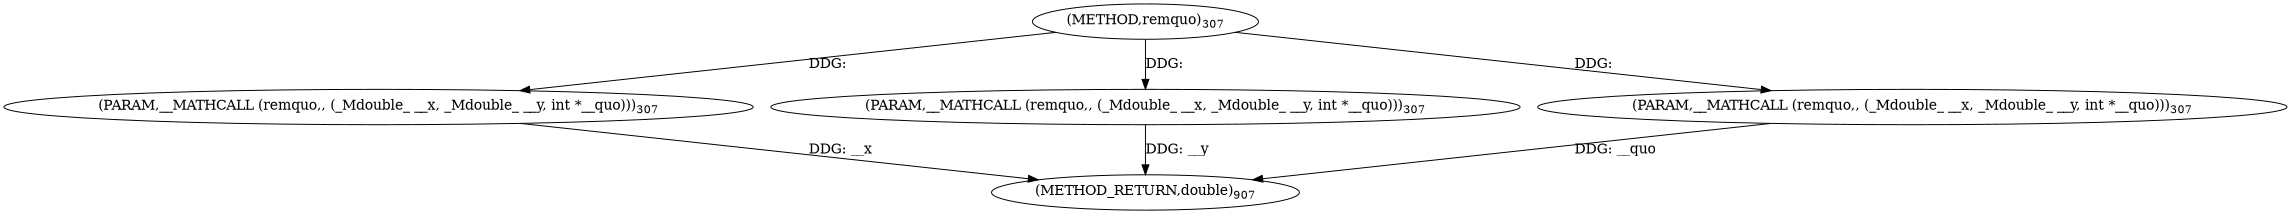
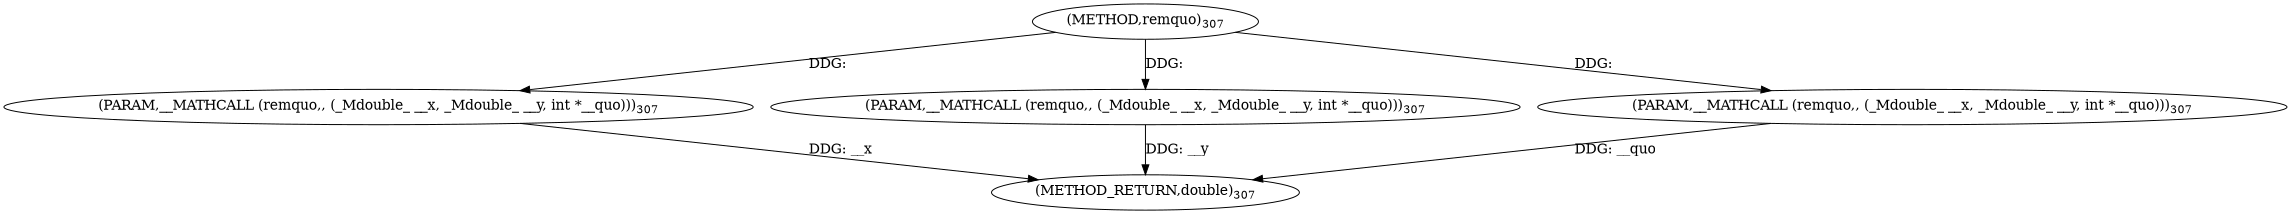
(1245, 191) -> (1245, 191)
